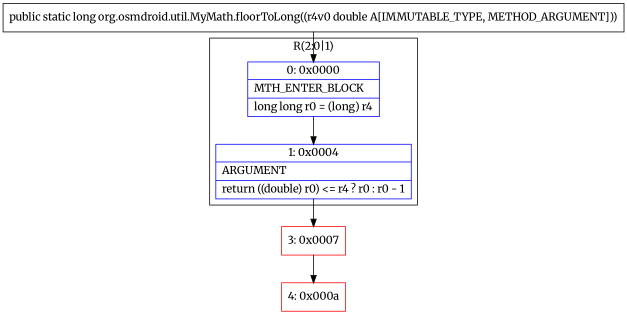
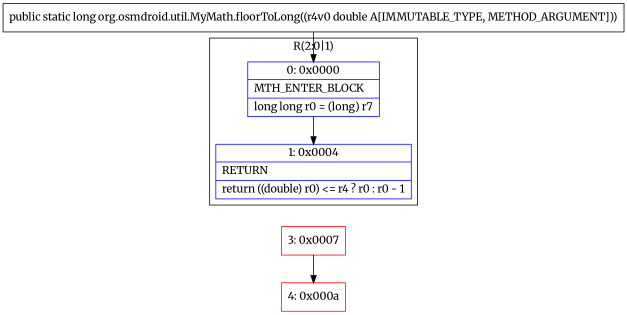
(313, 107) -> (314, 107)
(255, 171) -> (245, 171)
(314, 210) -> none
